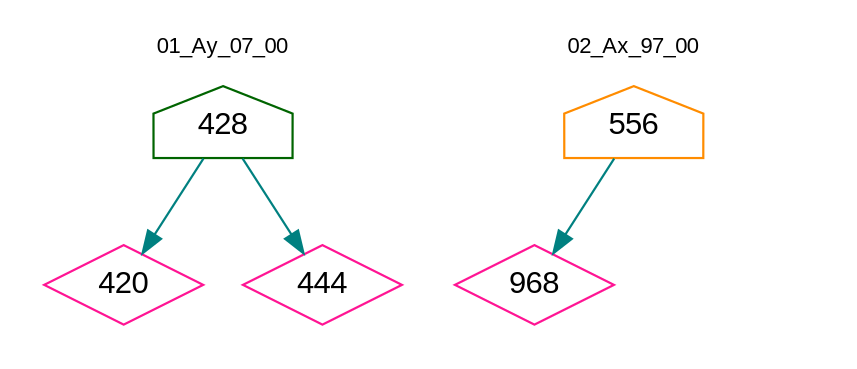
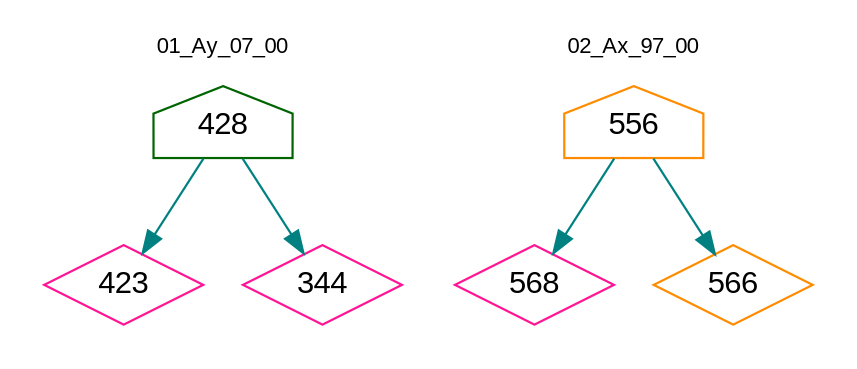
(124, 285) -> (124, 285)
(322, 285) -> (322, 285)
(534, 285) -> (534, 285)
none -> (733, 285)
